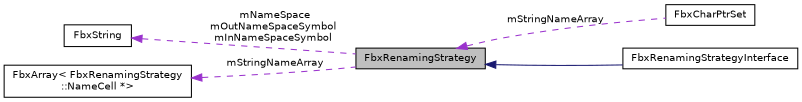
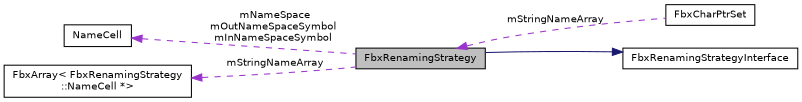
(98, 36) -> (98, 36)
(559, 65) -> (549, 52)
